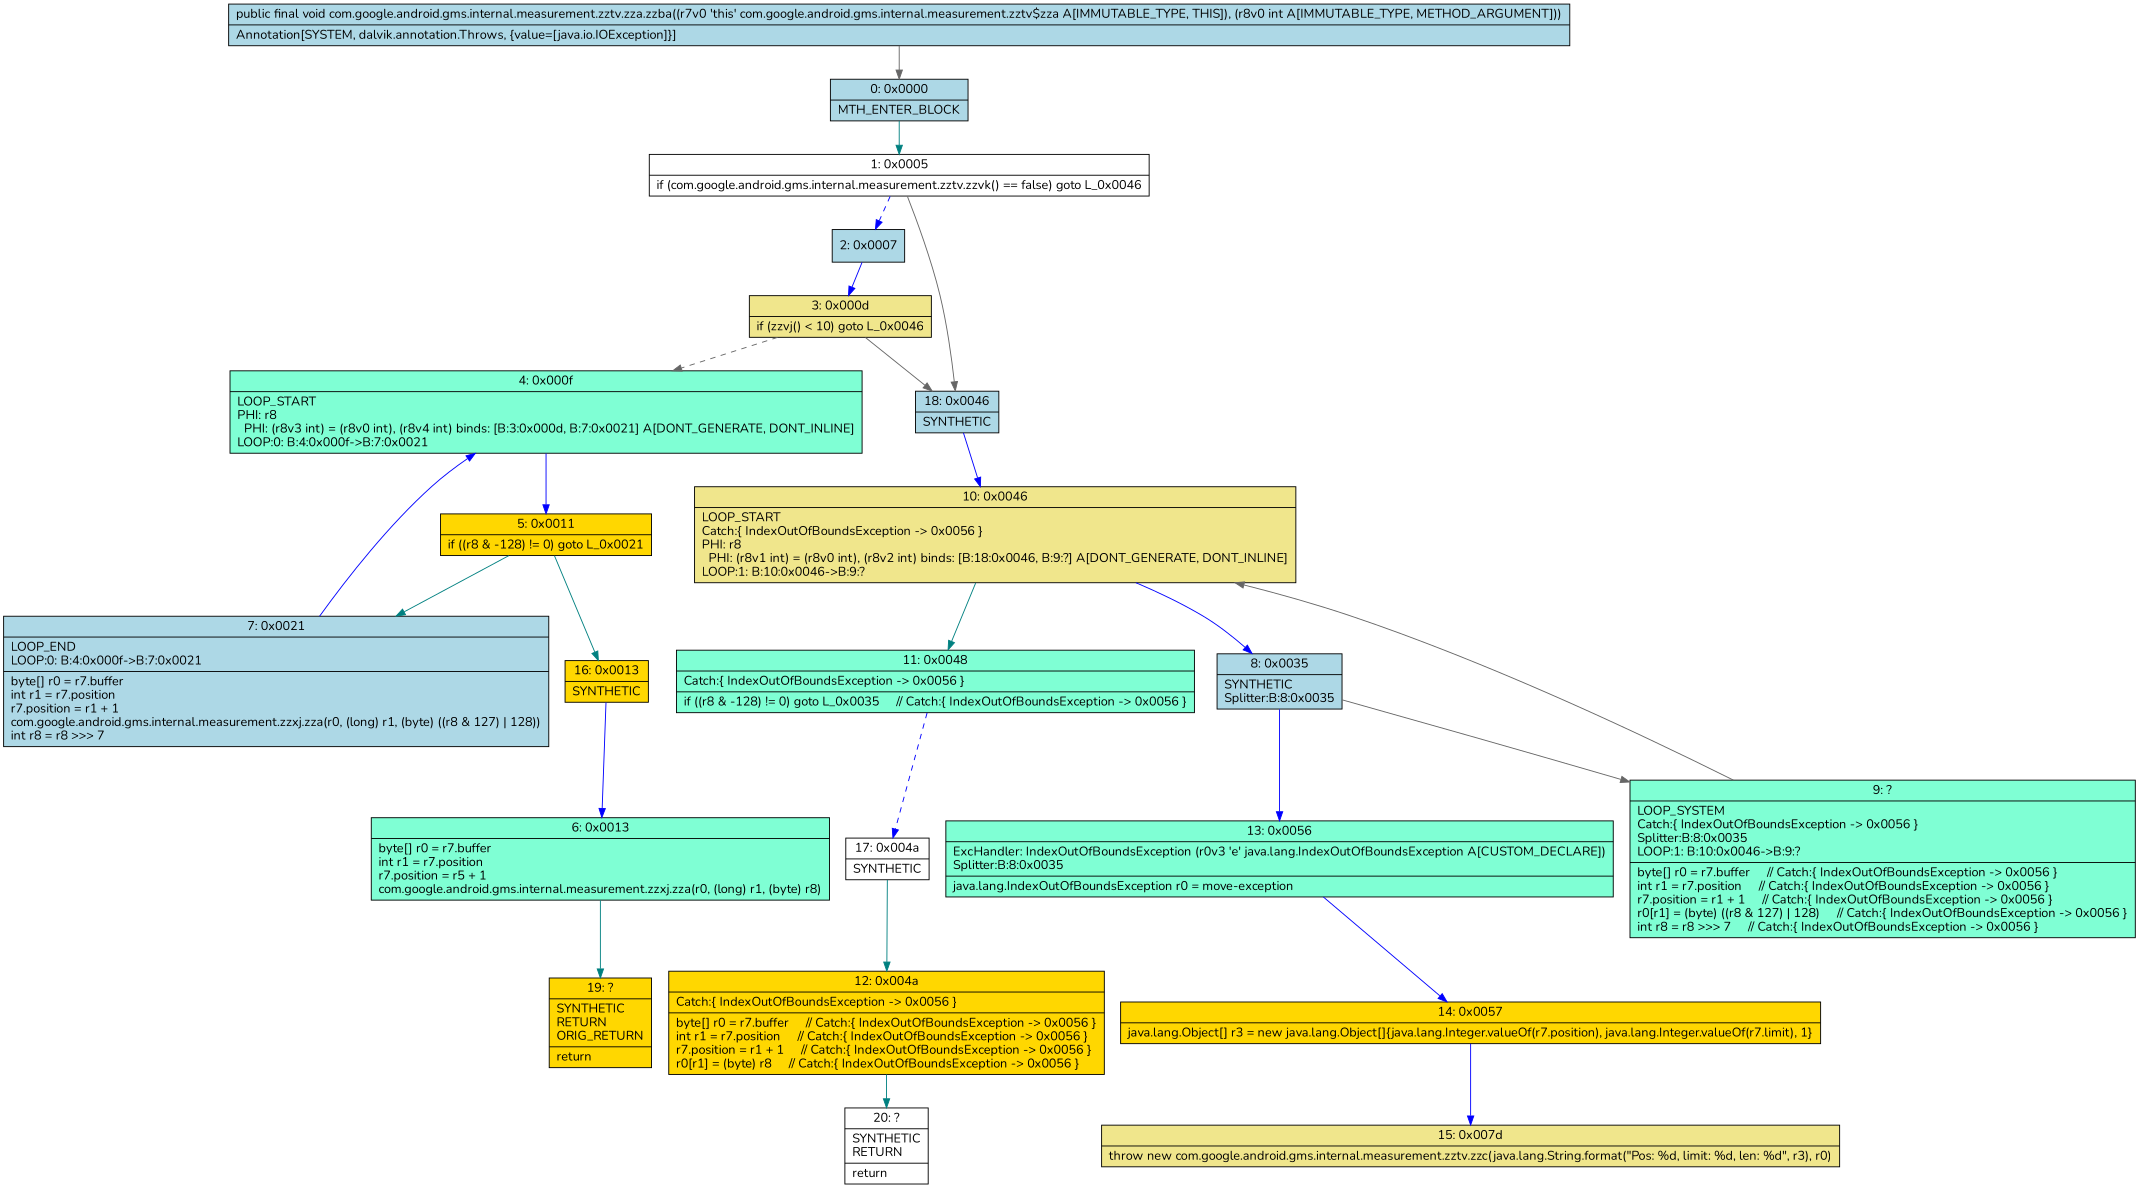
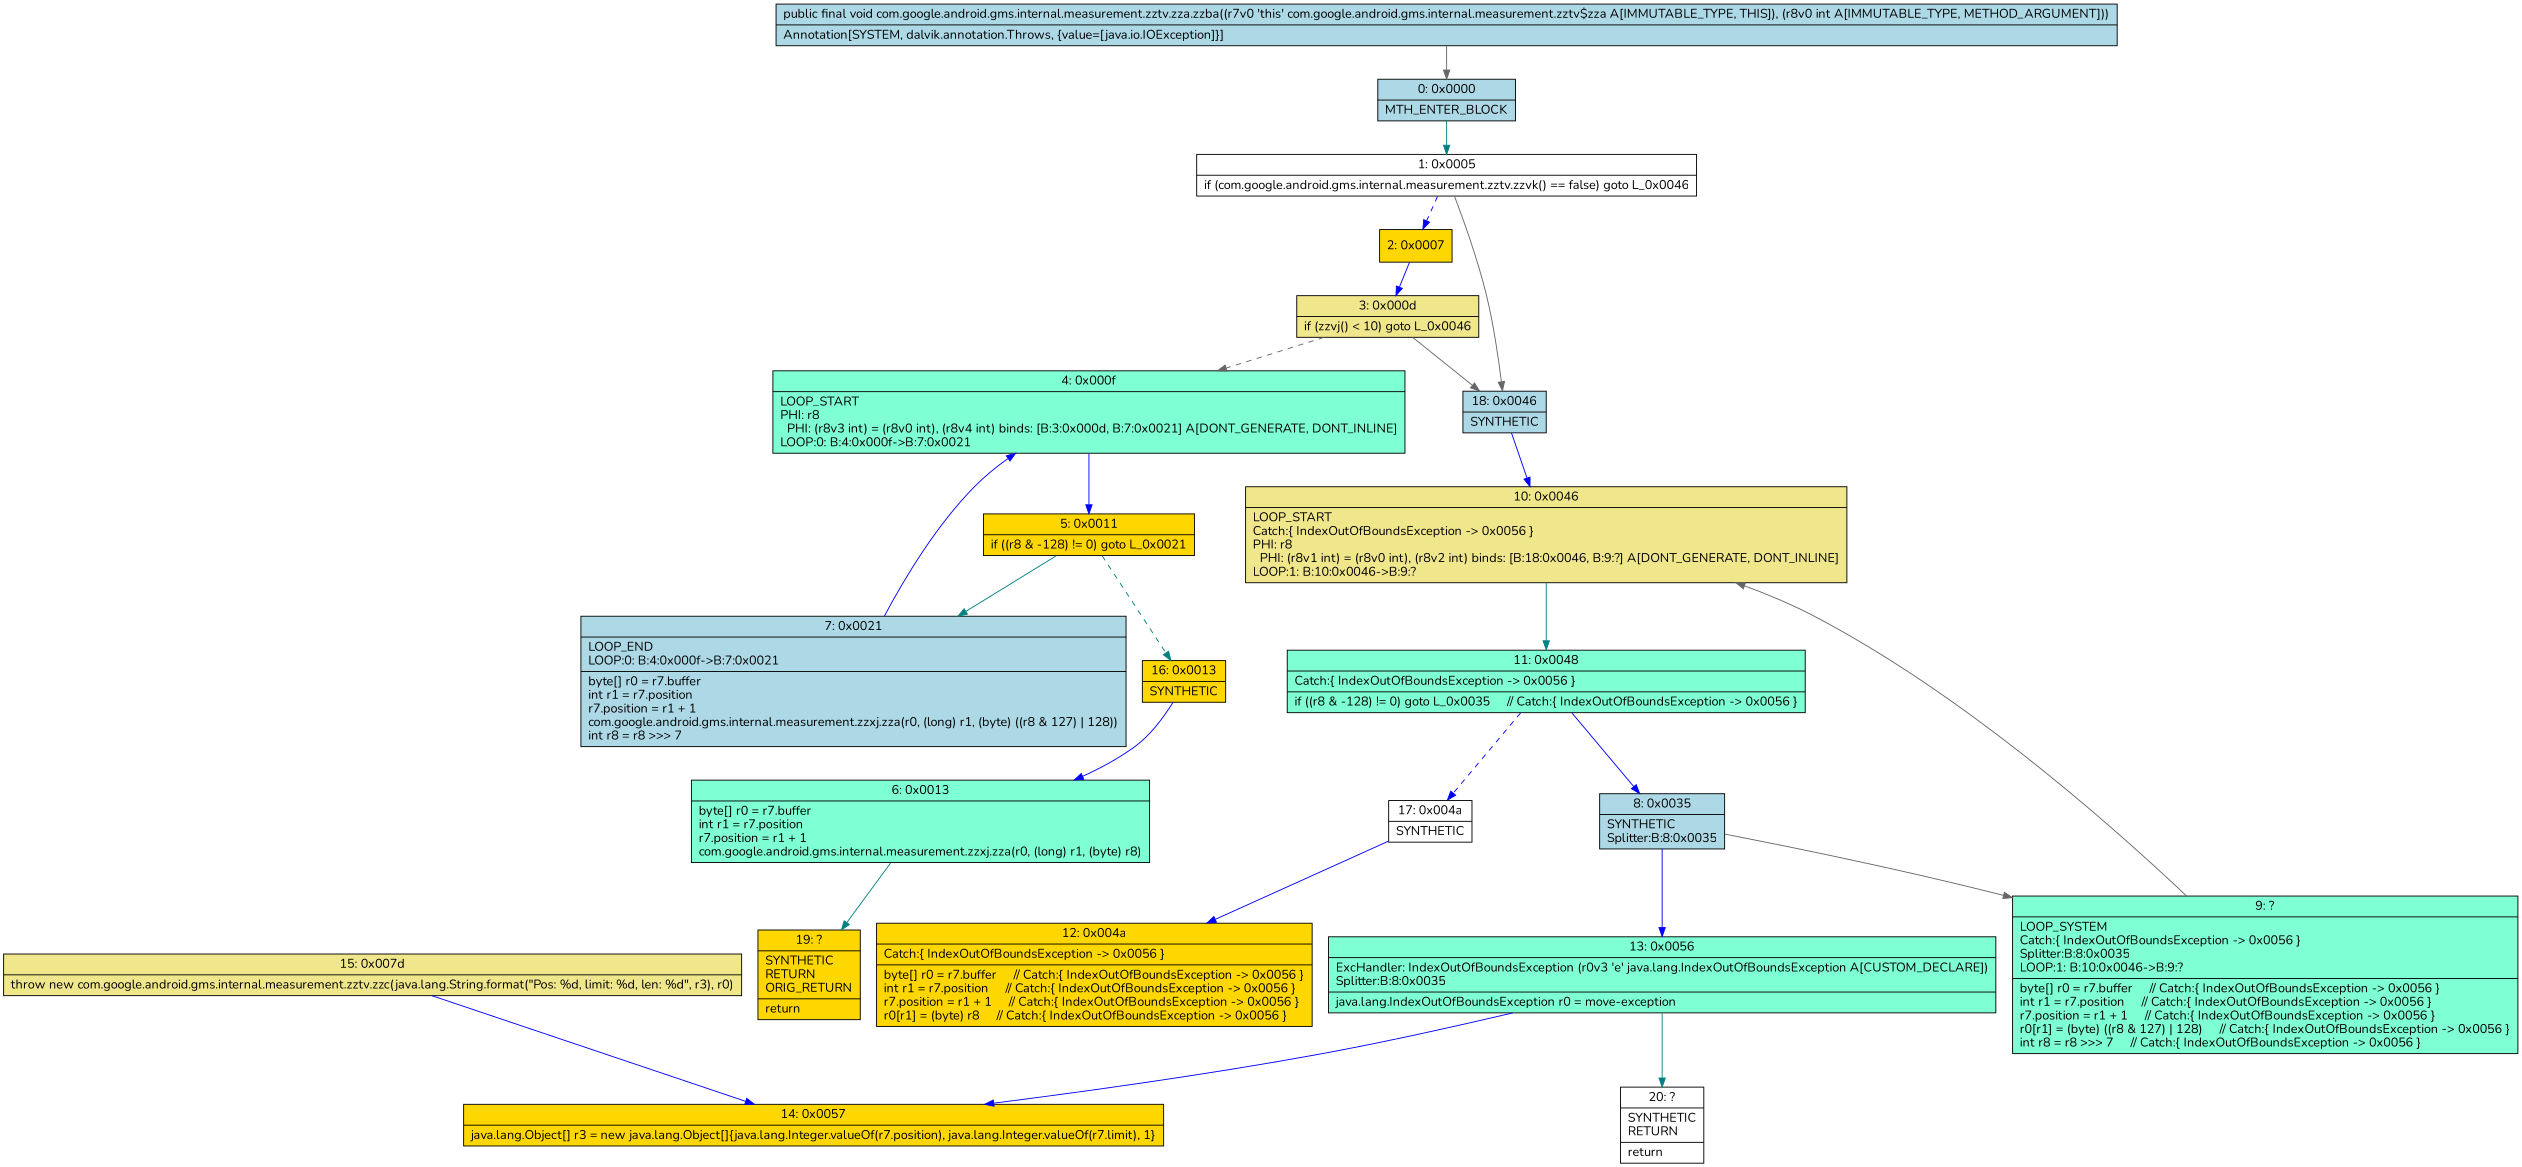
(868, 246) -> (1416, 246)
(575, 604) -> (1134, 604)
(1193, 610) -> (1603, 750)
(433, 876) -> (753, 838)
(887, 921) -> (1302, 880)
(1471, 1080) -> (589, 1049)
(887, 1087) -> (1662, 1045)
